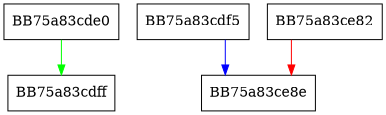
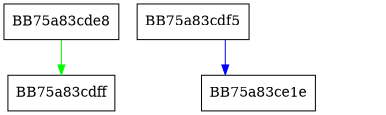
(61, 22) -> (61, 22)
(325, 22) -> none
(258, 93) -> (258, 93)
